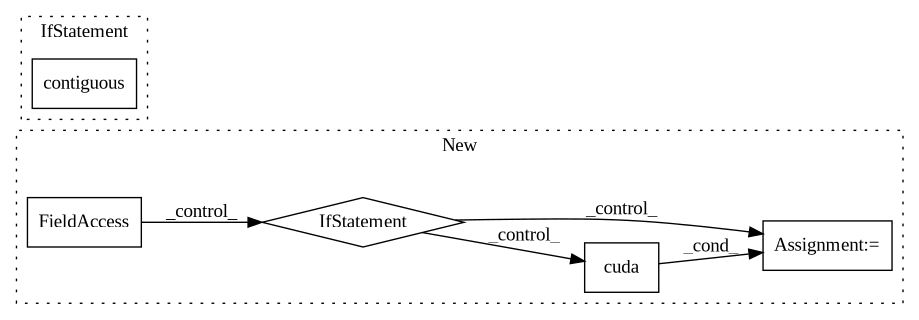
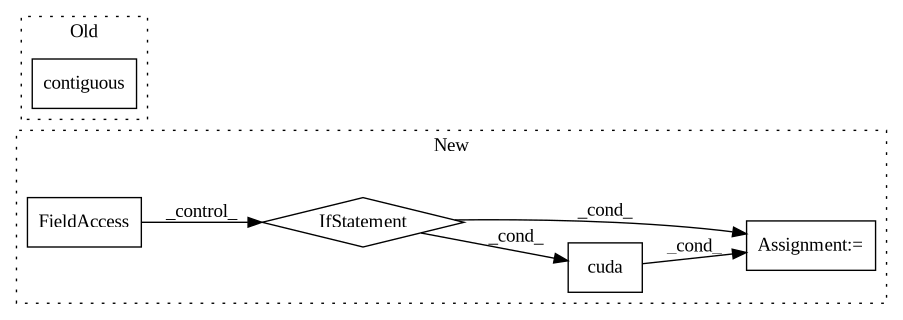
(84, 32) -> (84, 32)
(622, 209) -> (605, 211)
(524, 235) -> (516, 237)
